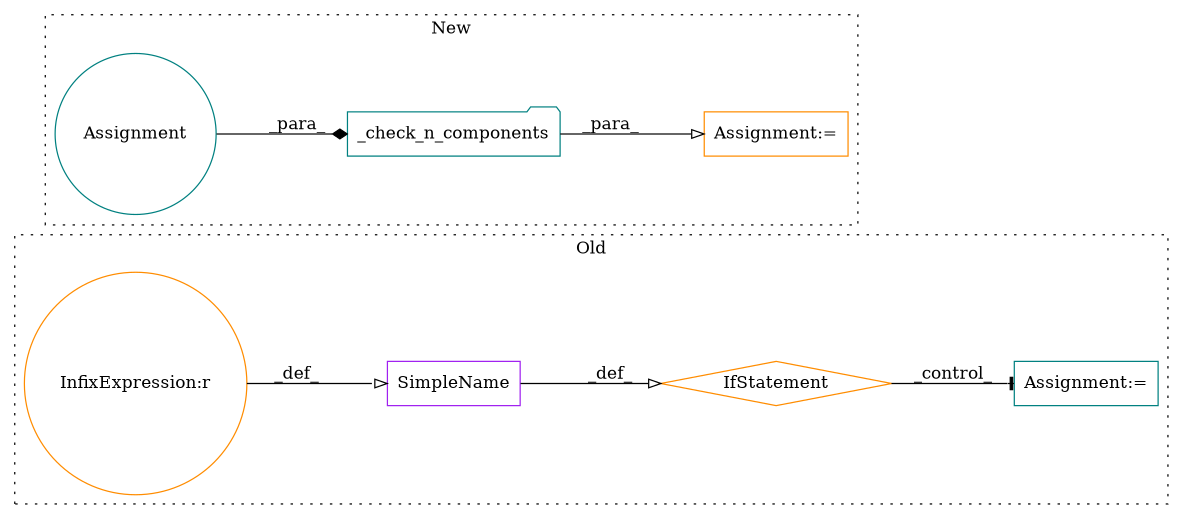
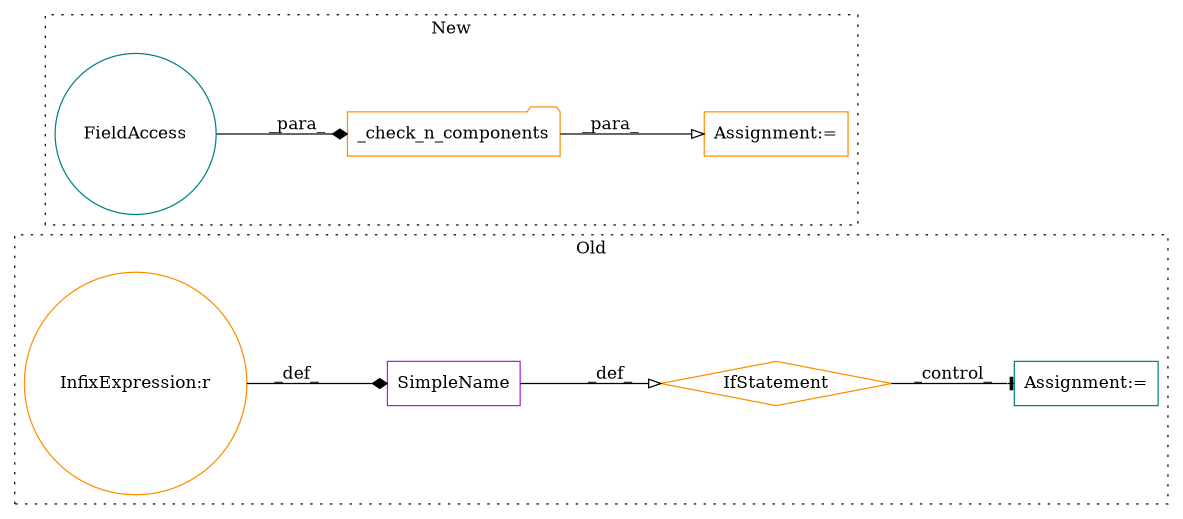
(136, 134) -> (136, 134)
(454, 134) -> (454, 134)
(309, 384) -> (309, 384)
